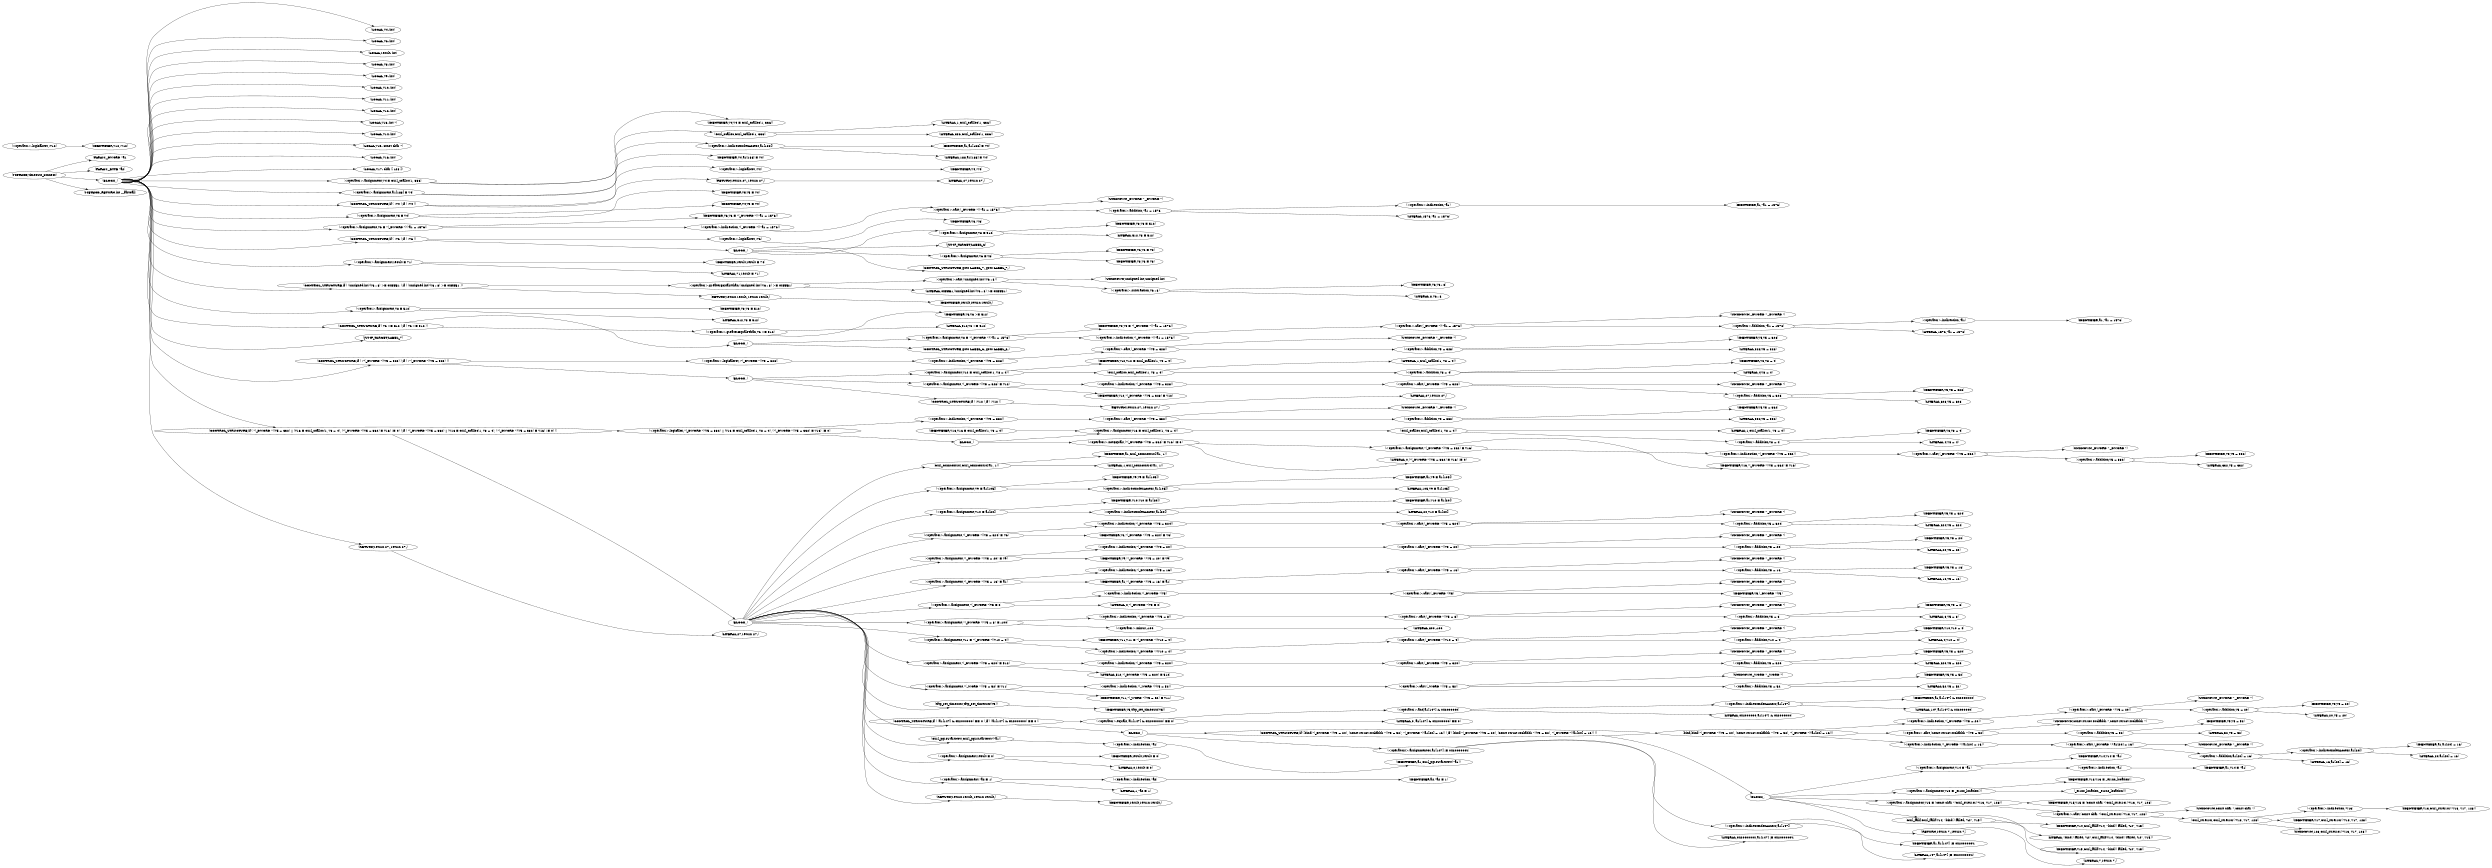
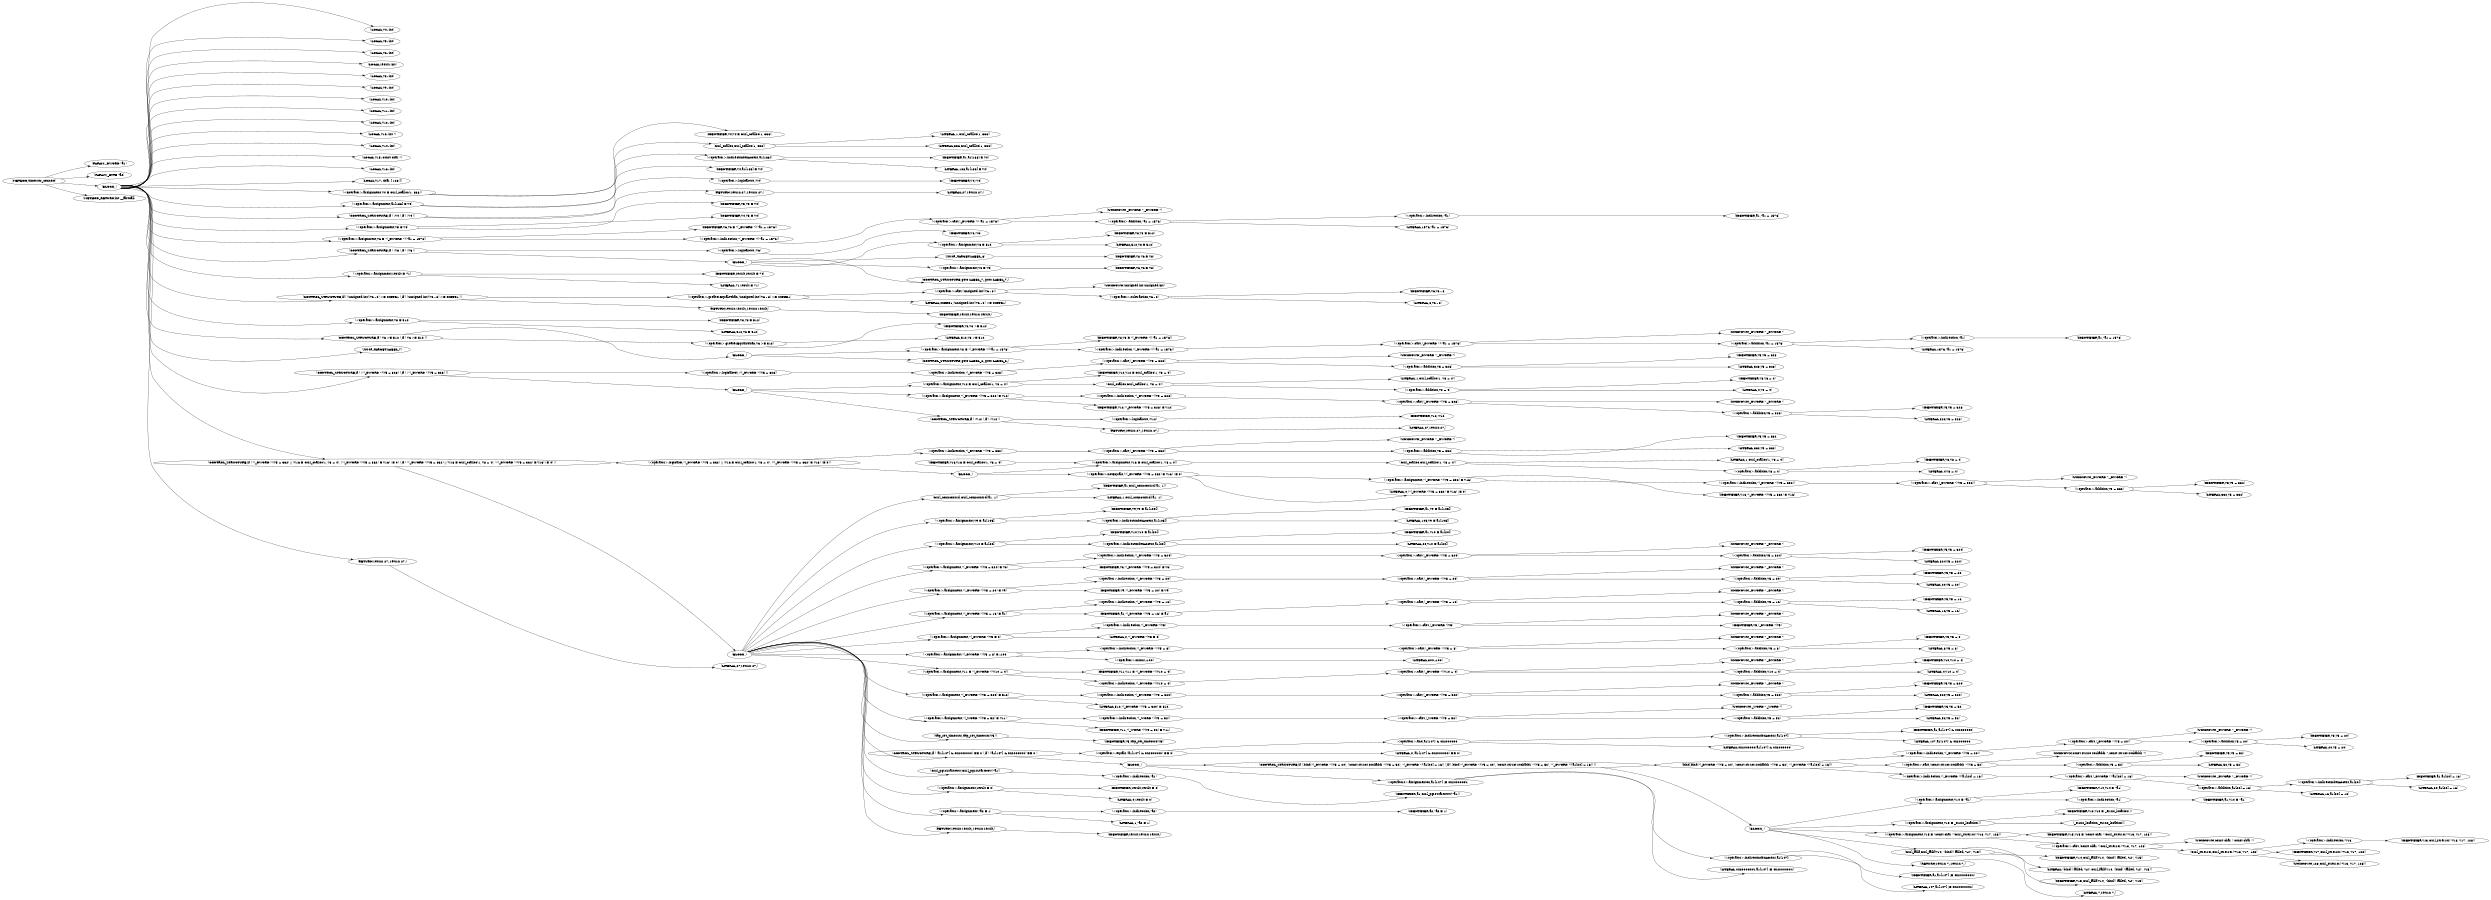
none -> (382, 42)
(1054, 259) -> (1049, 257)
none -> (1057, 419)
